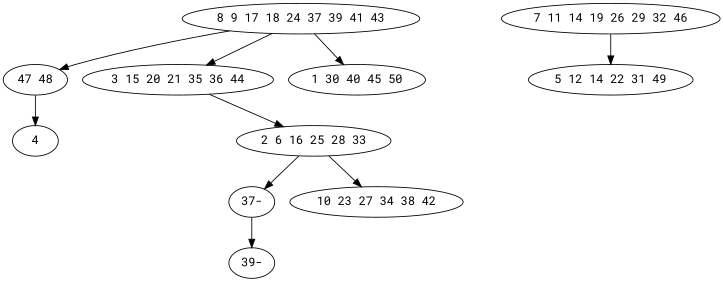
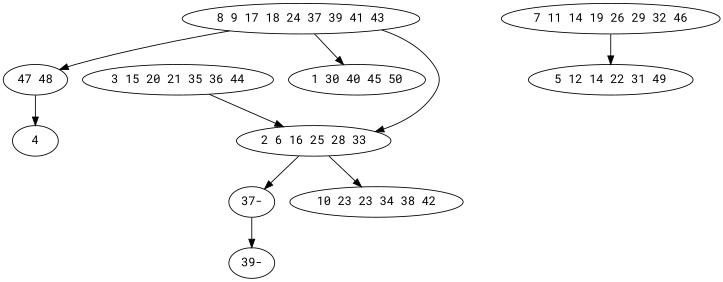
(243, 47) -> (439, 79)
(377, 202) -> (377, 202)
